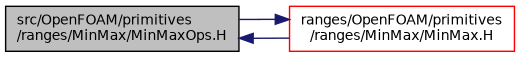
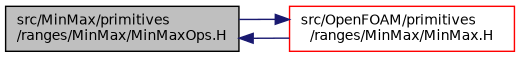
(122, 29) -> (122, 29)
(402, 29) -> (402, 29)
